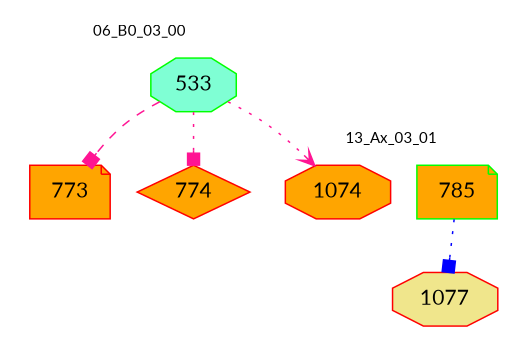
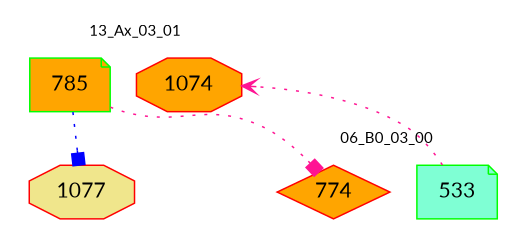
(194, 85) -> (457, 192)
(194, 131) -> (215, 115)
(70, 192) -> none
